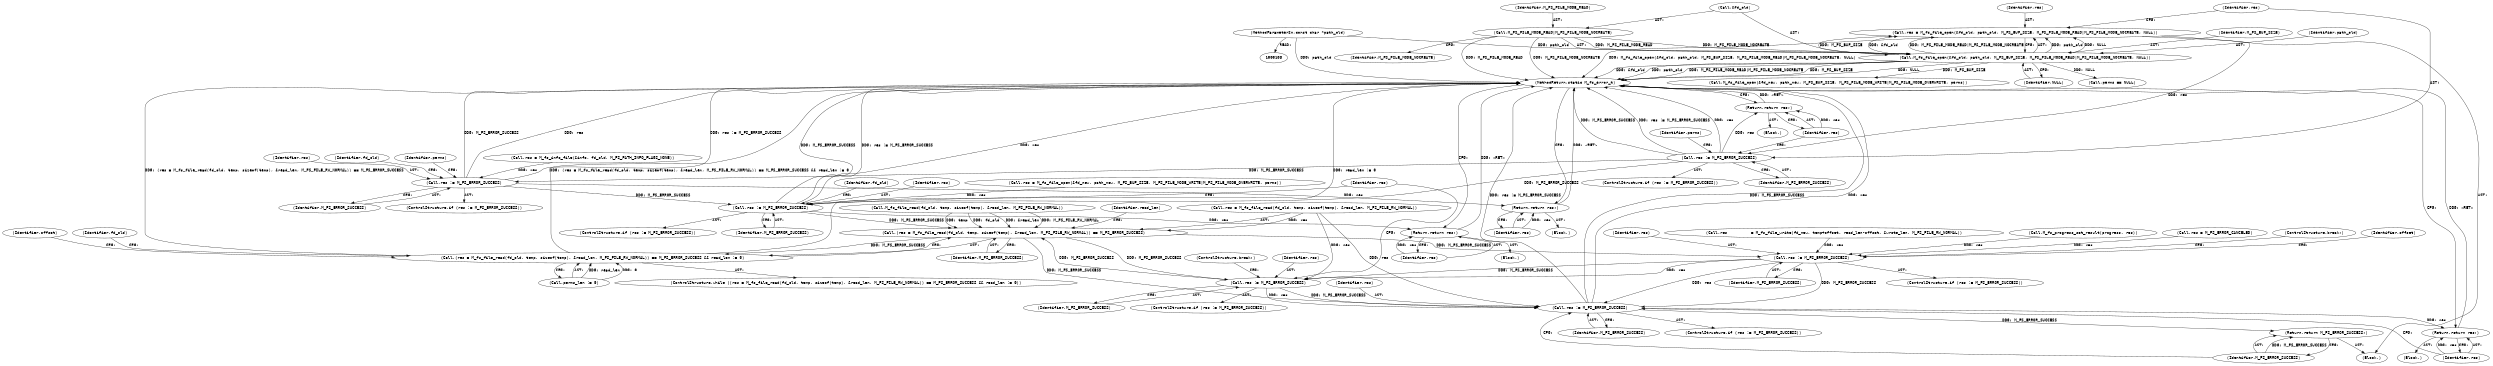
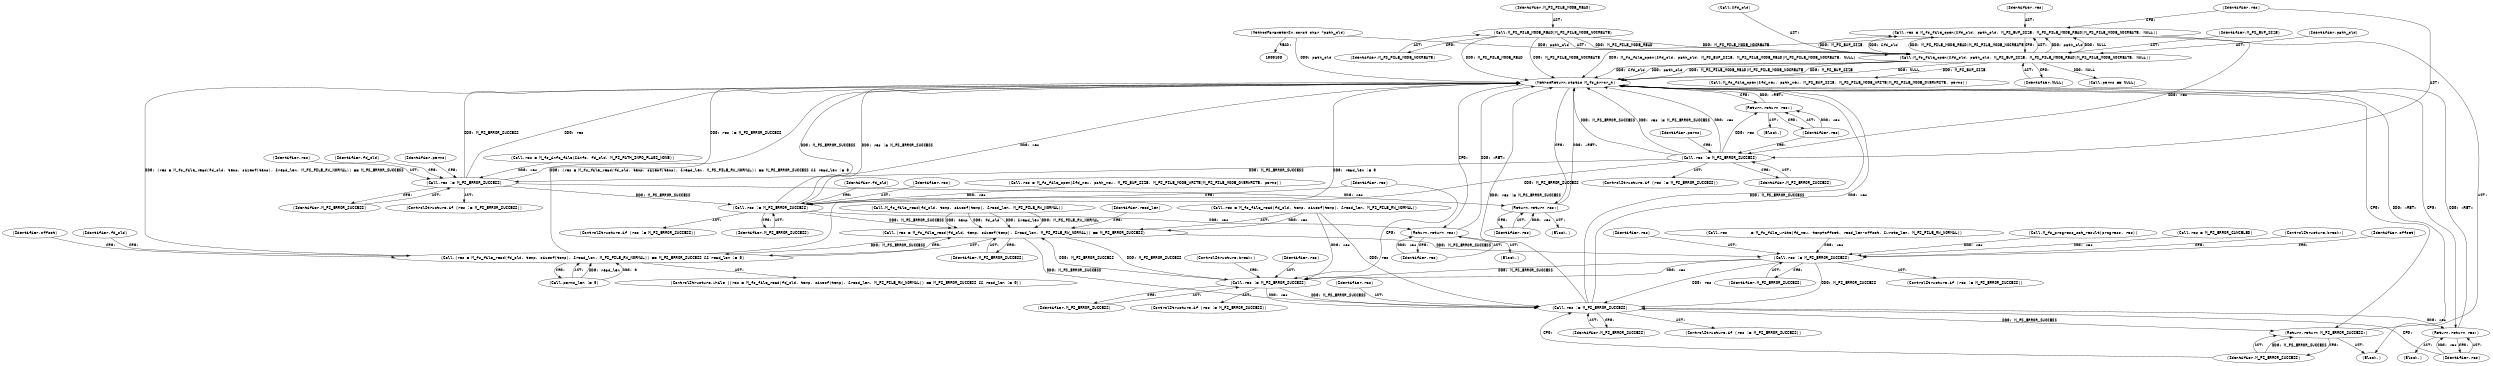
(1651, 19) -> (1436, 39)
none -> (2226, 95)
none -> (2327, 95)
